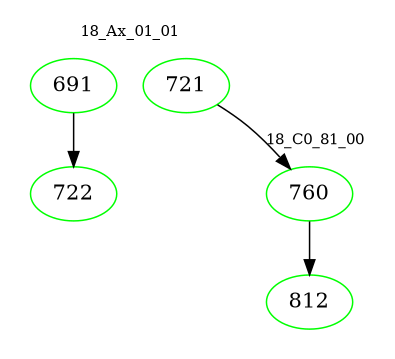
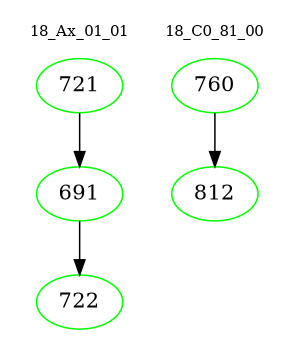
(264, 141) -> (80, 132)
